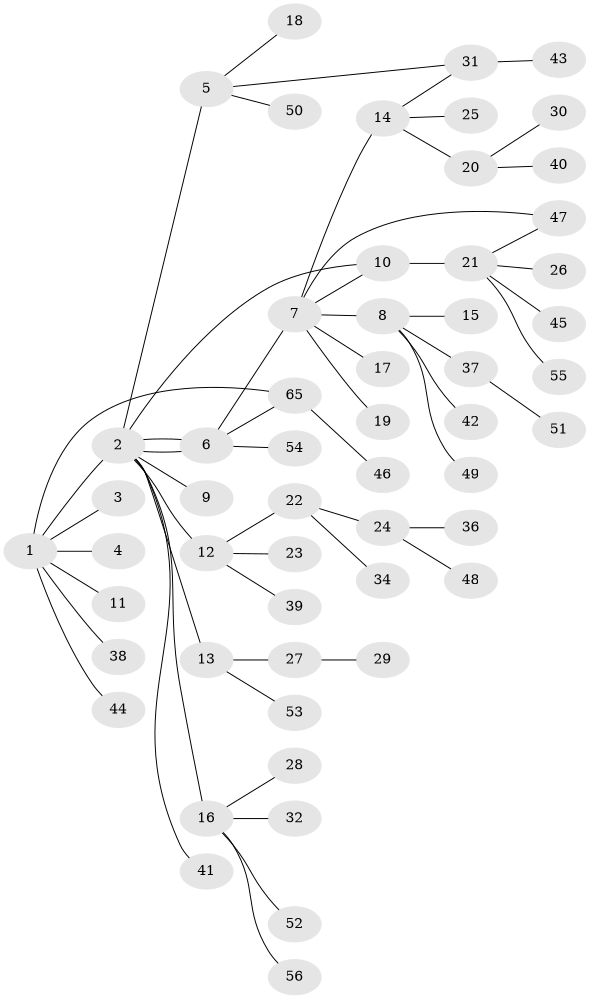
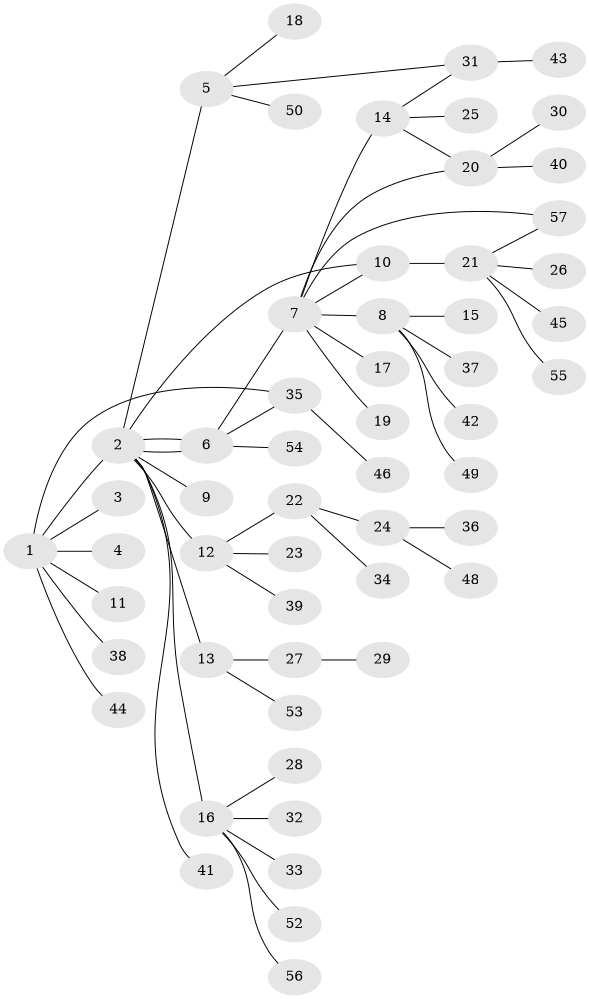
none -> (351, 209)
(559, 218) -> (559, 218)
(295, 396) -> (295, 396)
(559, 430) -> none
none -> (295, 871)
